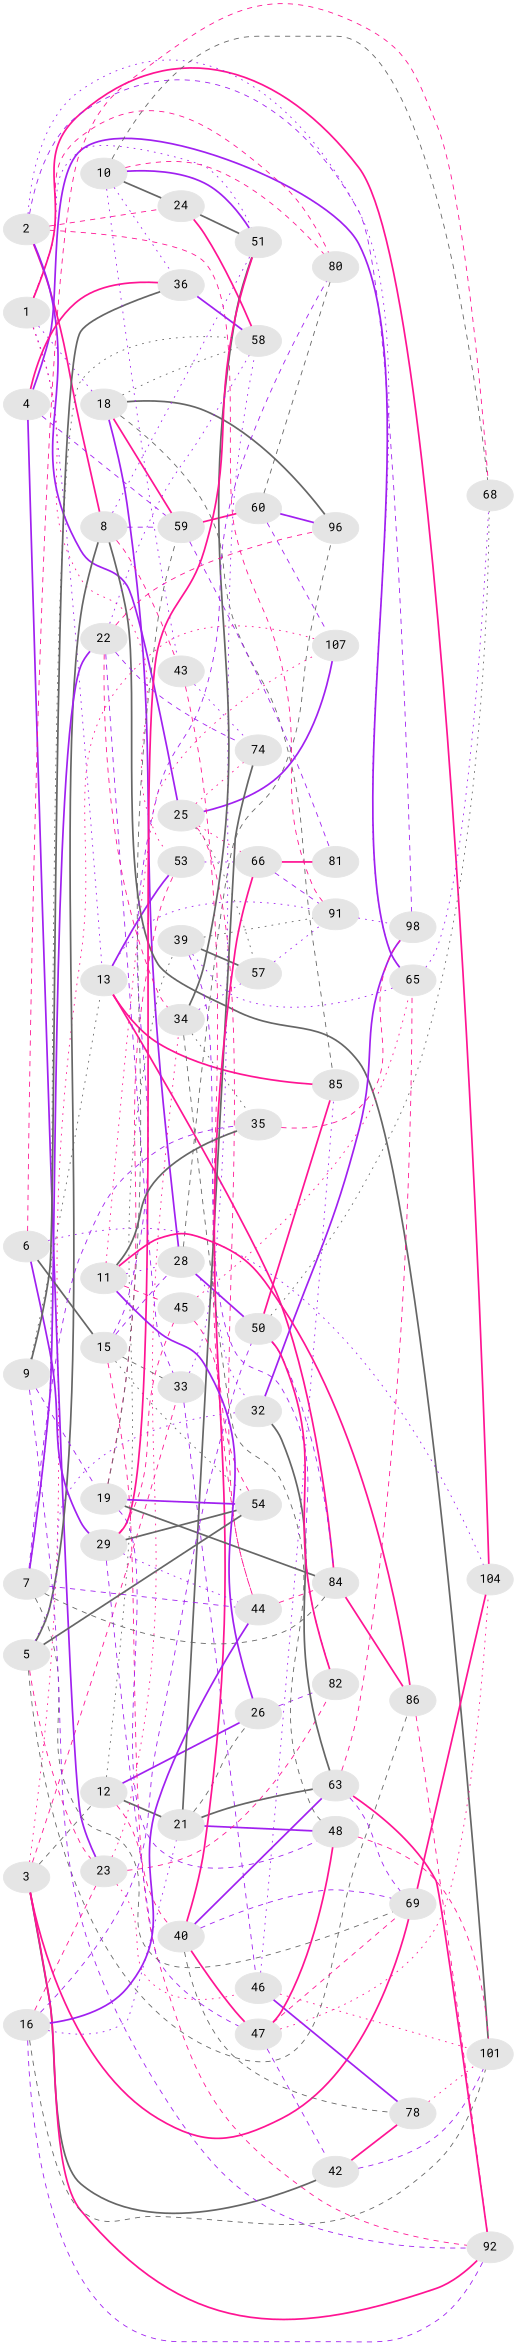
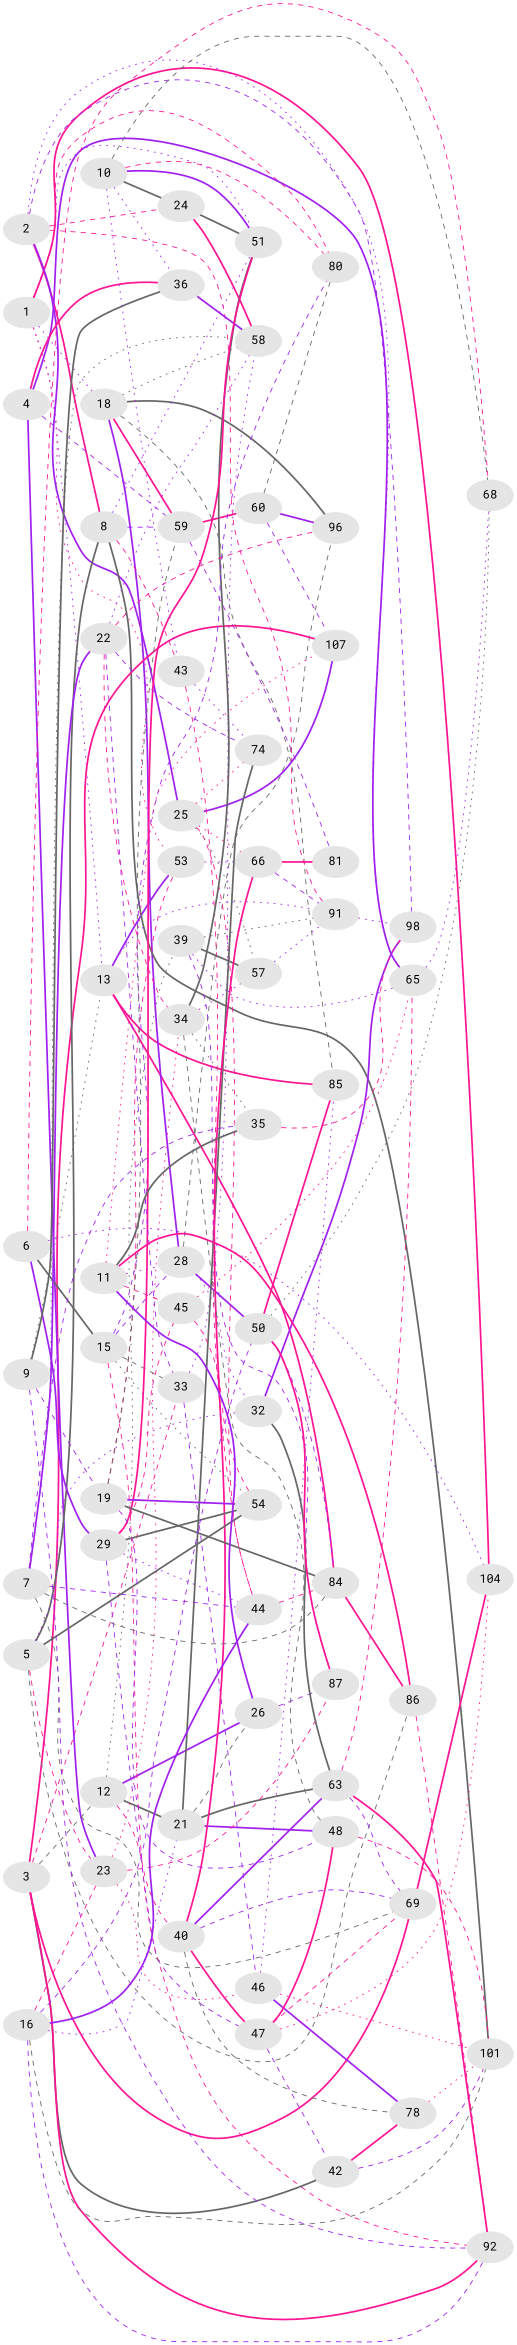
(62, 1127) -> (62, 1127)
(336, 1684) -> (336, 1684)
